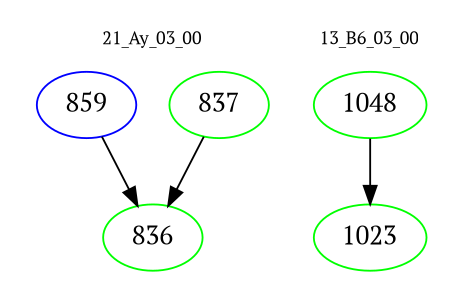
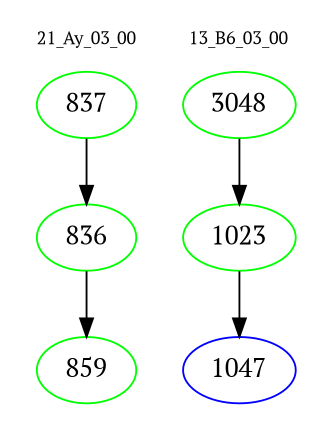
(87, 105) -> (87, 370)
(370, 105) -> (239, 105)
(115, 163) -> (87, 295)
none -> (239, 370)
